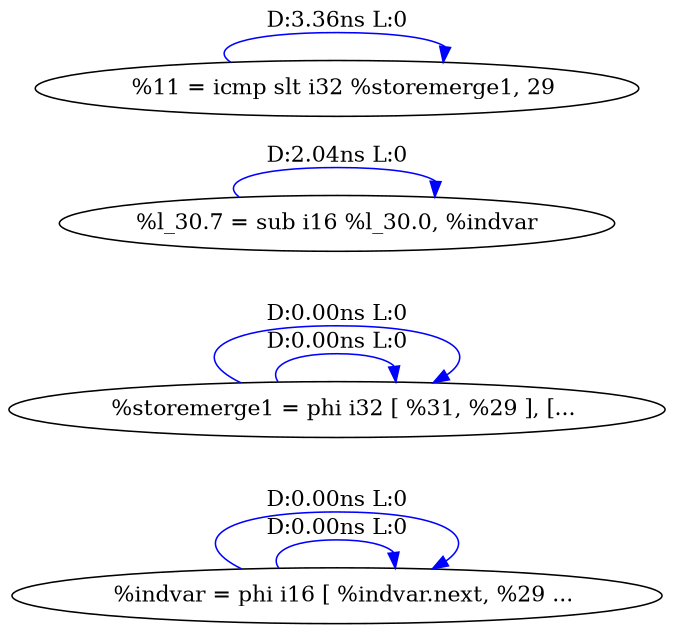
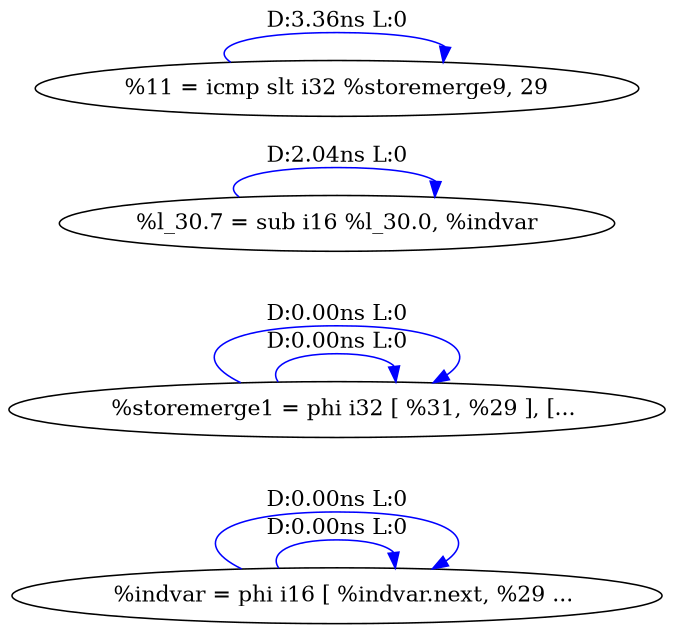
(337, 88) -> (337, 88)
